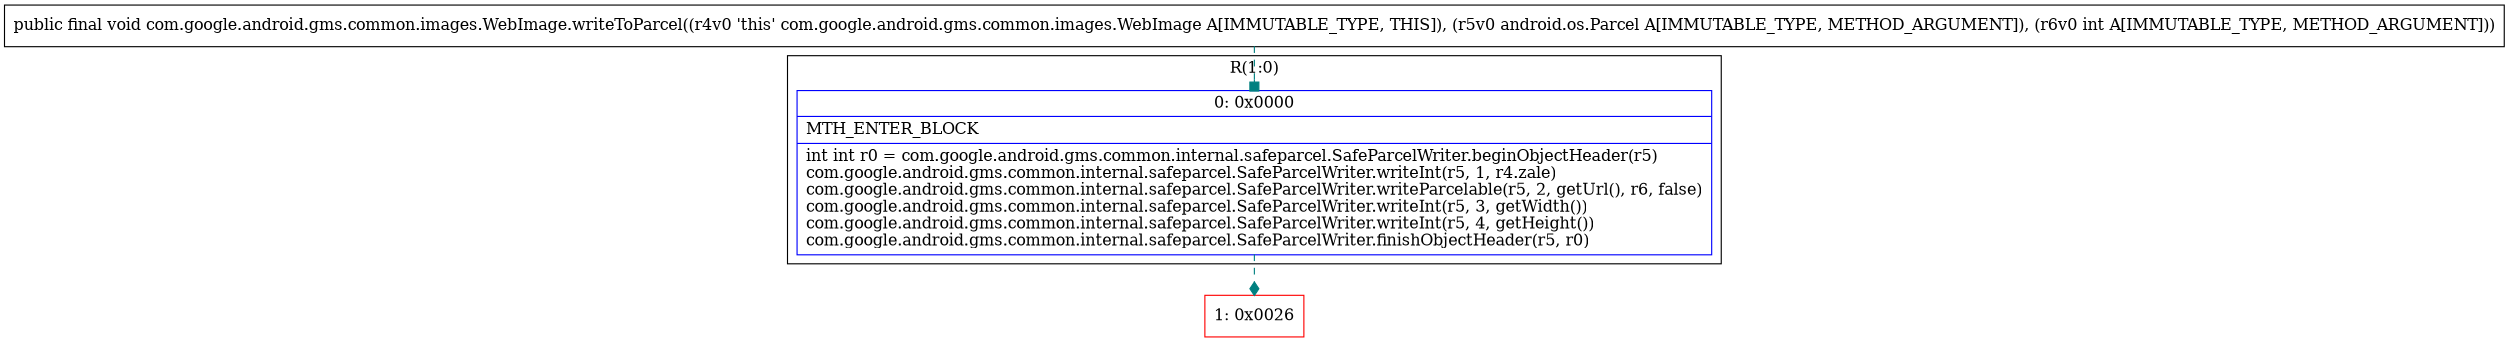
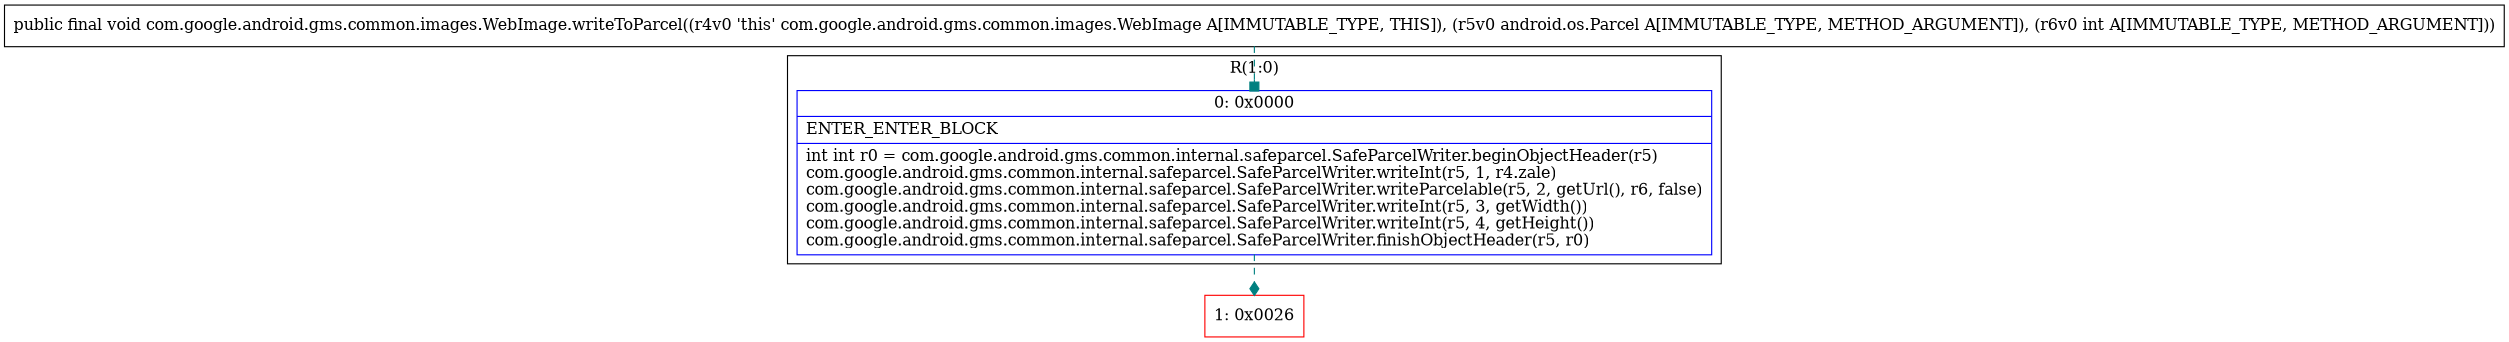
(893, 129) -> (902, 129)
